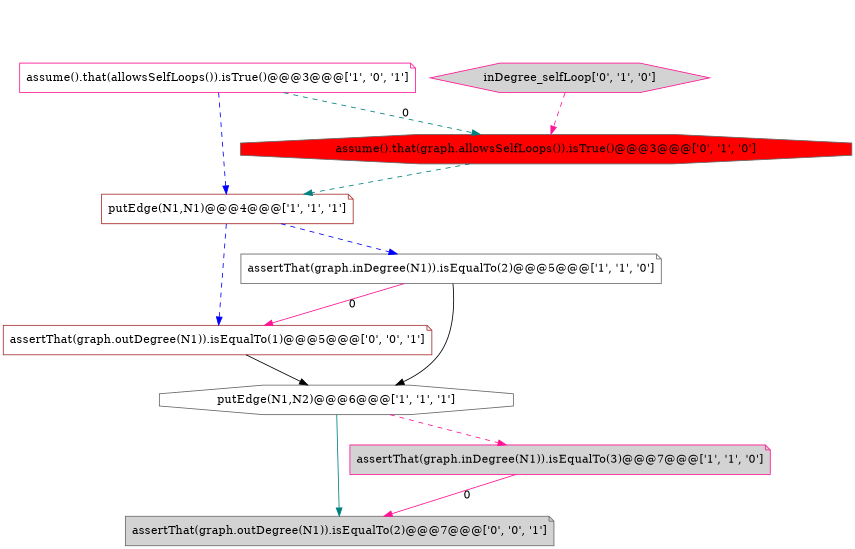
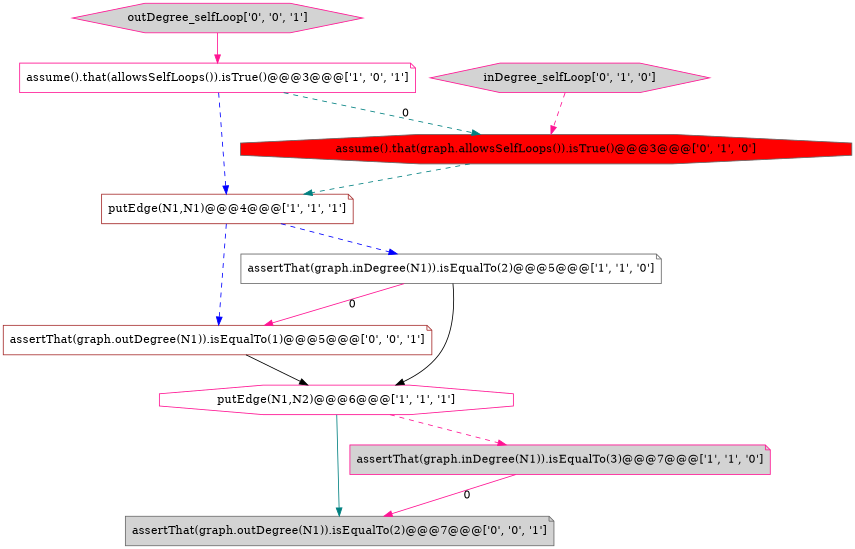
none -> (218, 18)
(336, 400) -> (336, 400)
